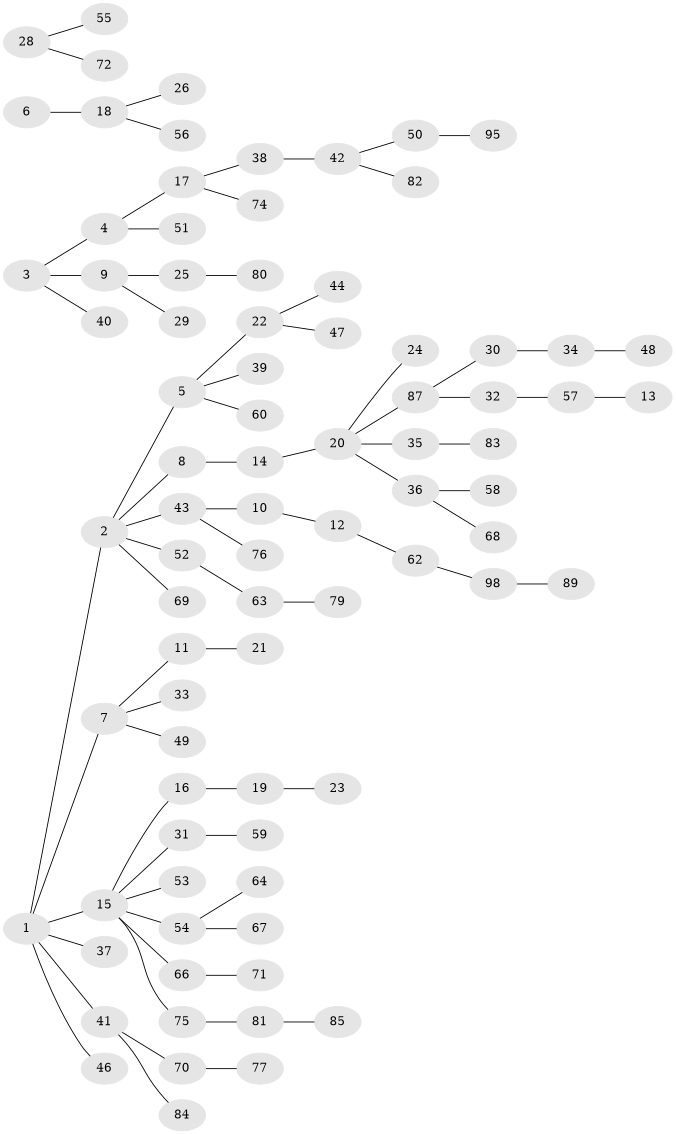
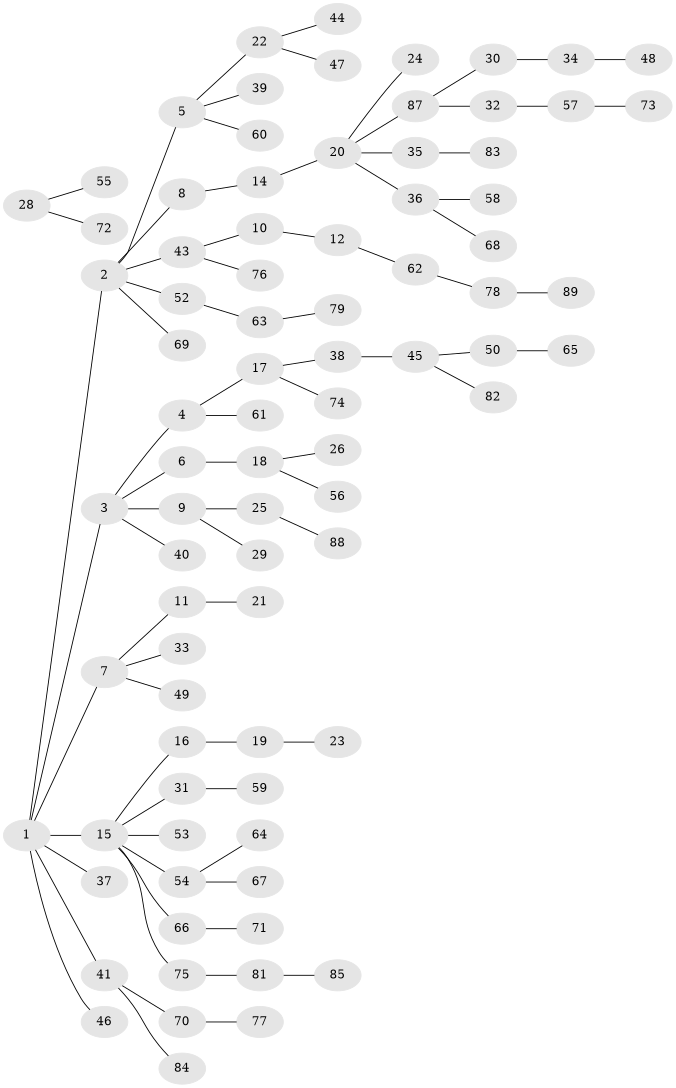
(493, 136) -> (571, 351)
(338, 159) -> (416, 357)
(182, 229) -> (260, 416)
(260, 276) -> (338, 543)
(649, 397) -> (649, 106)
none -> (143, 485)
(493, 584) -> (493, 293)
none -> (66, 672)
